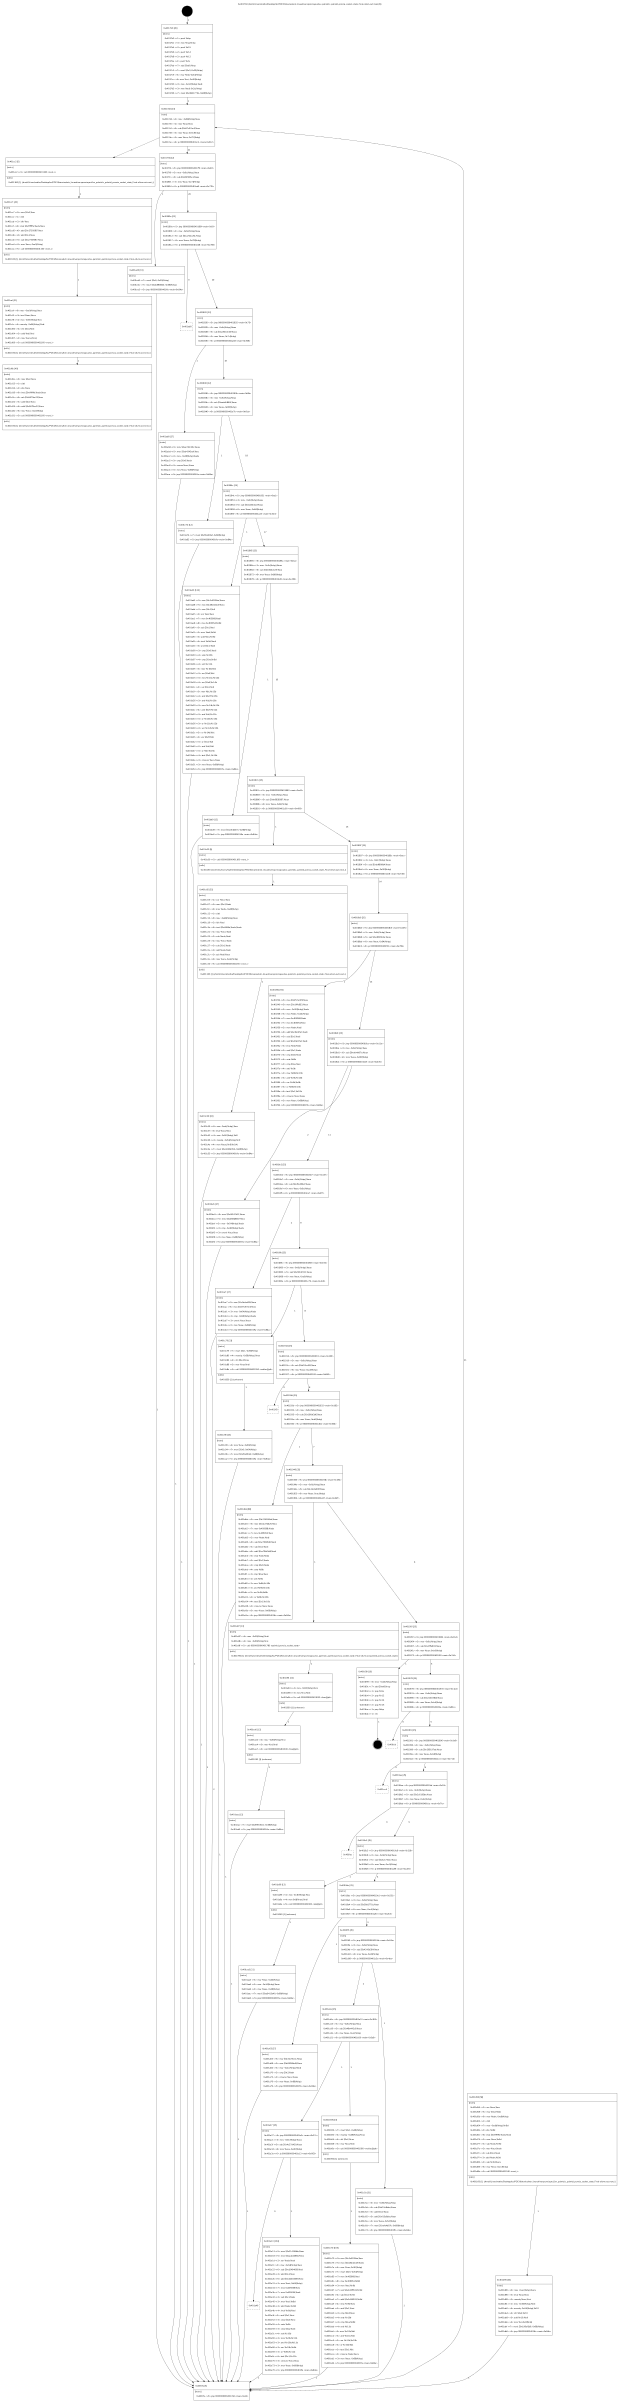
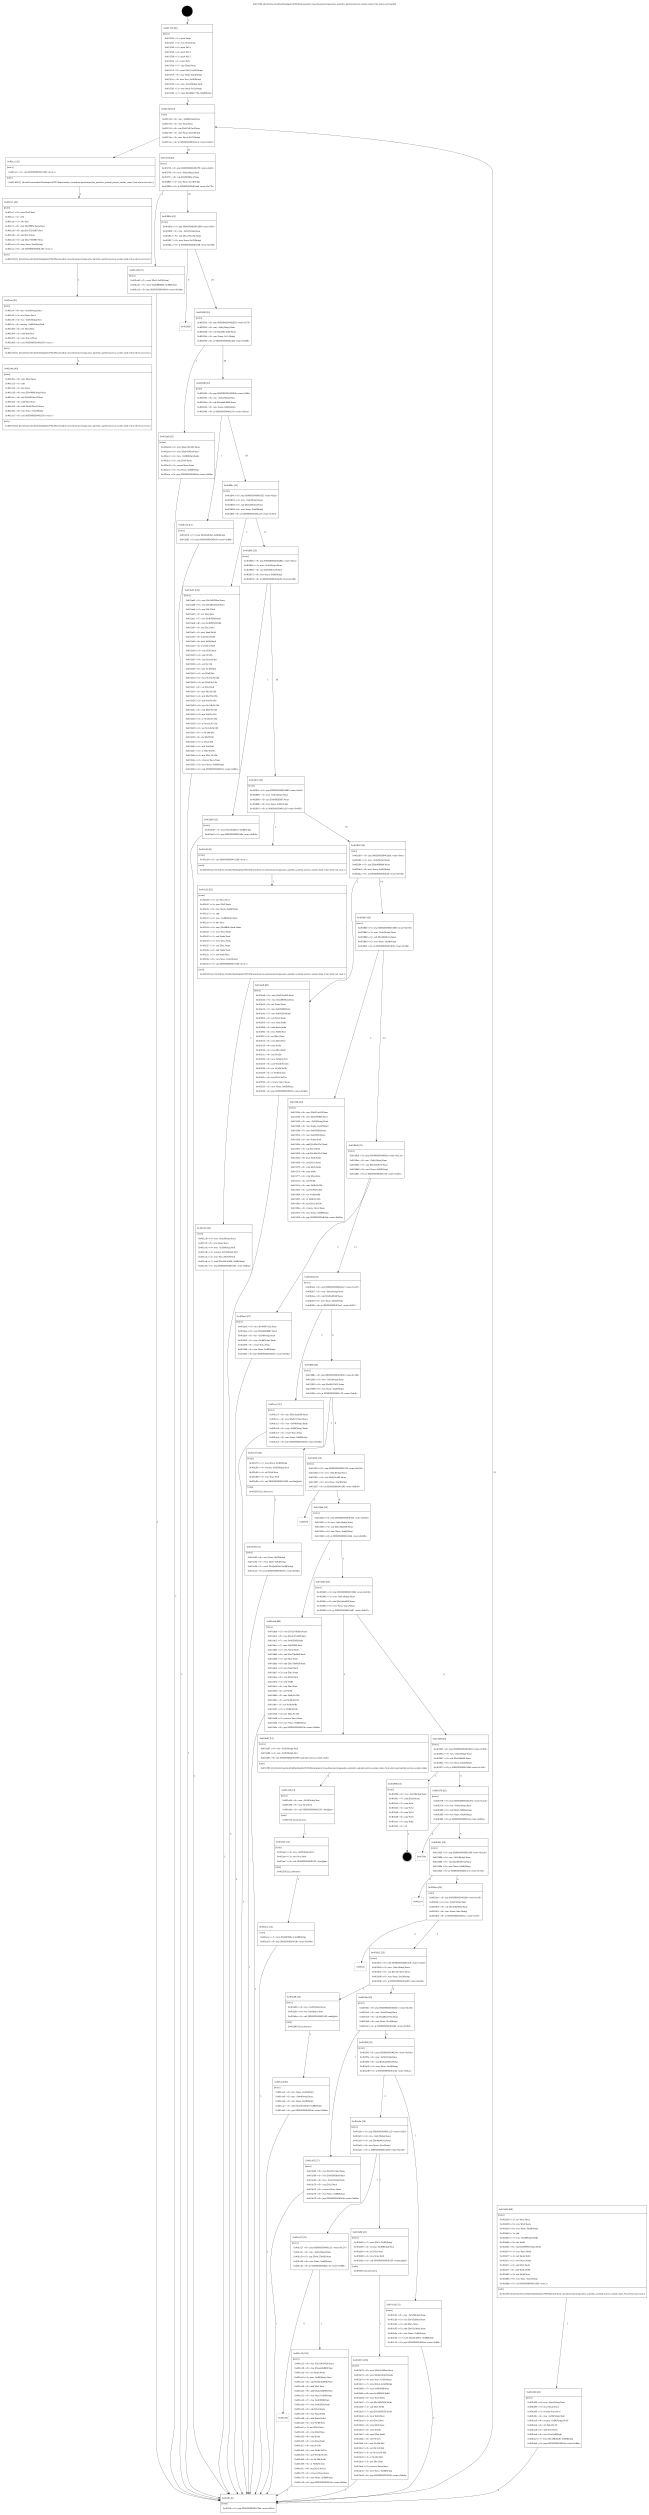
none -> (281, 1038)
